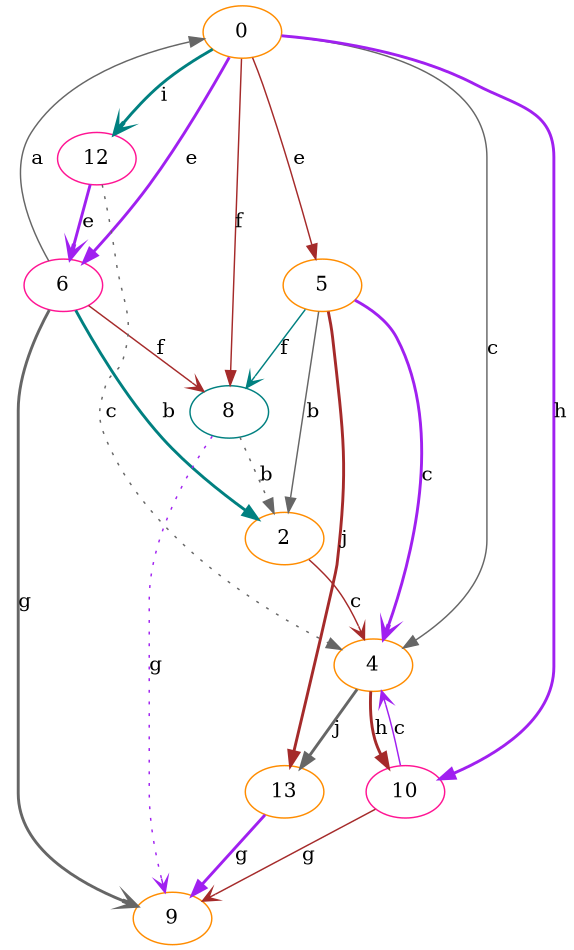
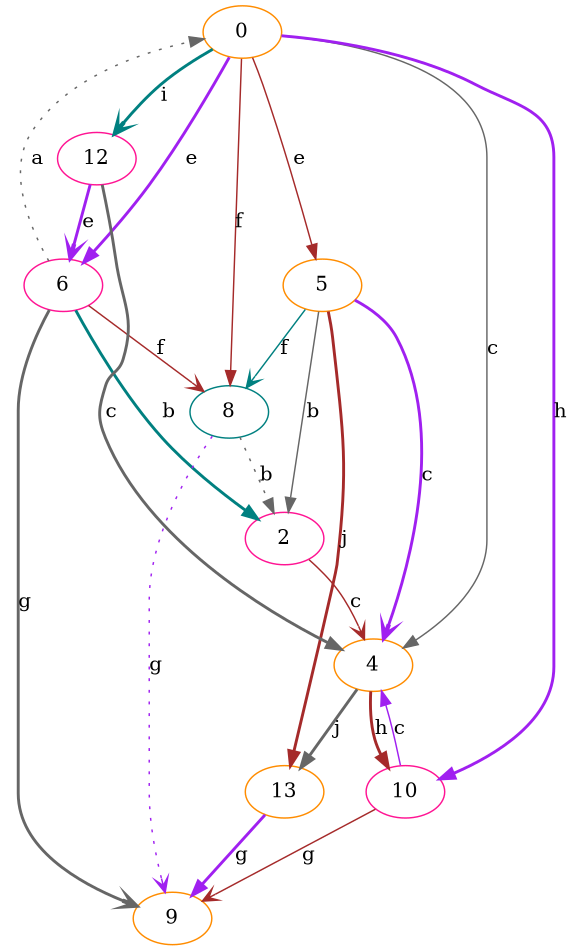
(47, 112) -> (47, 112)
(116, 458) -> (116, 458)
(285, 539) -> (285, 539)
(394, 735) -> (394, 735)
